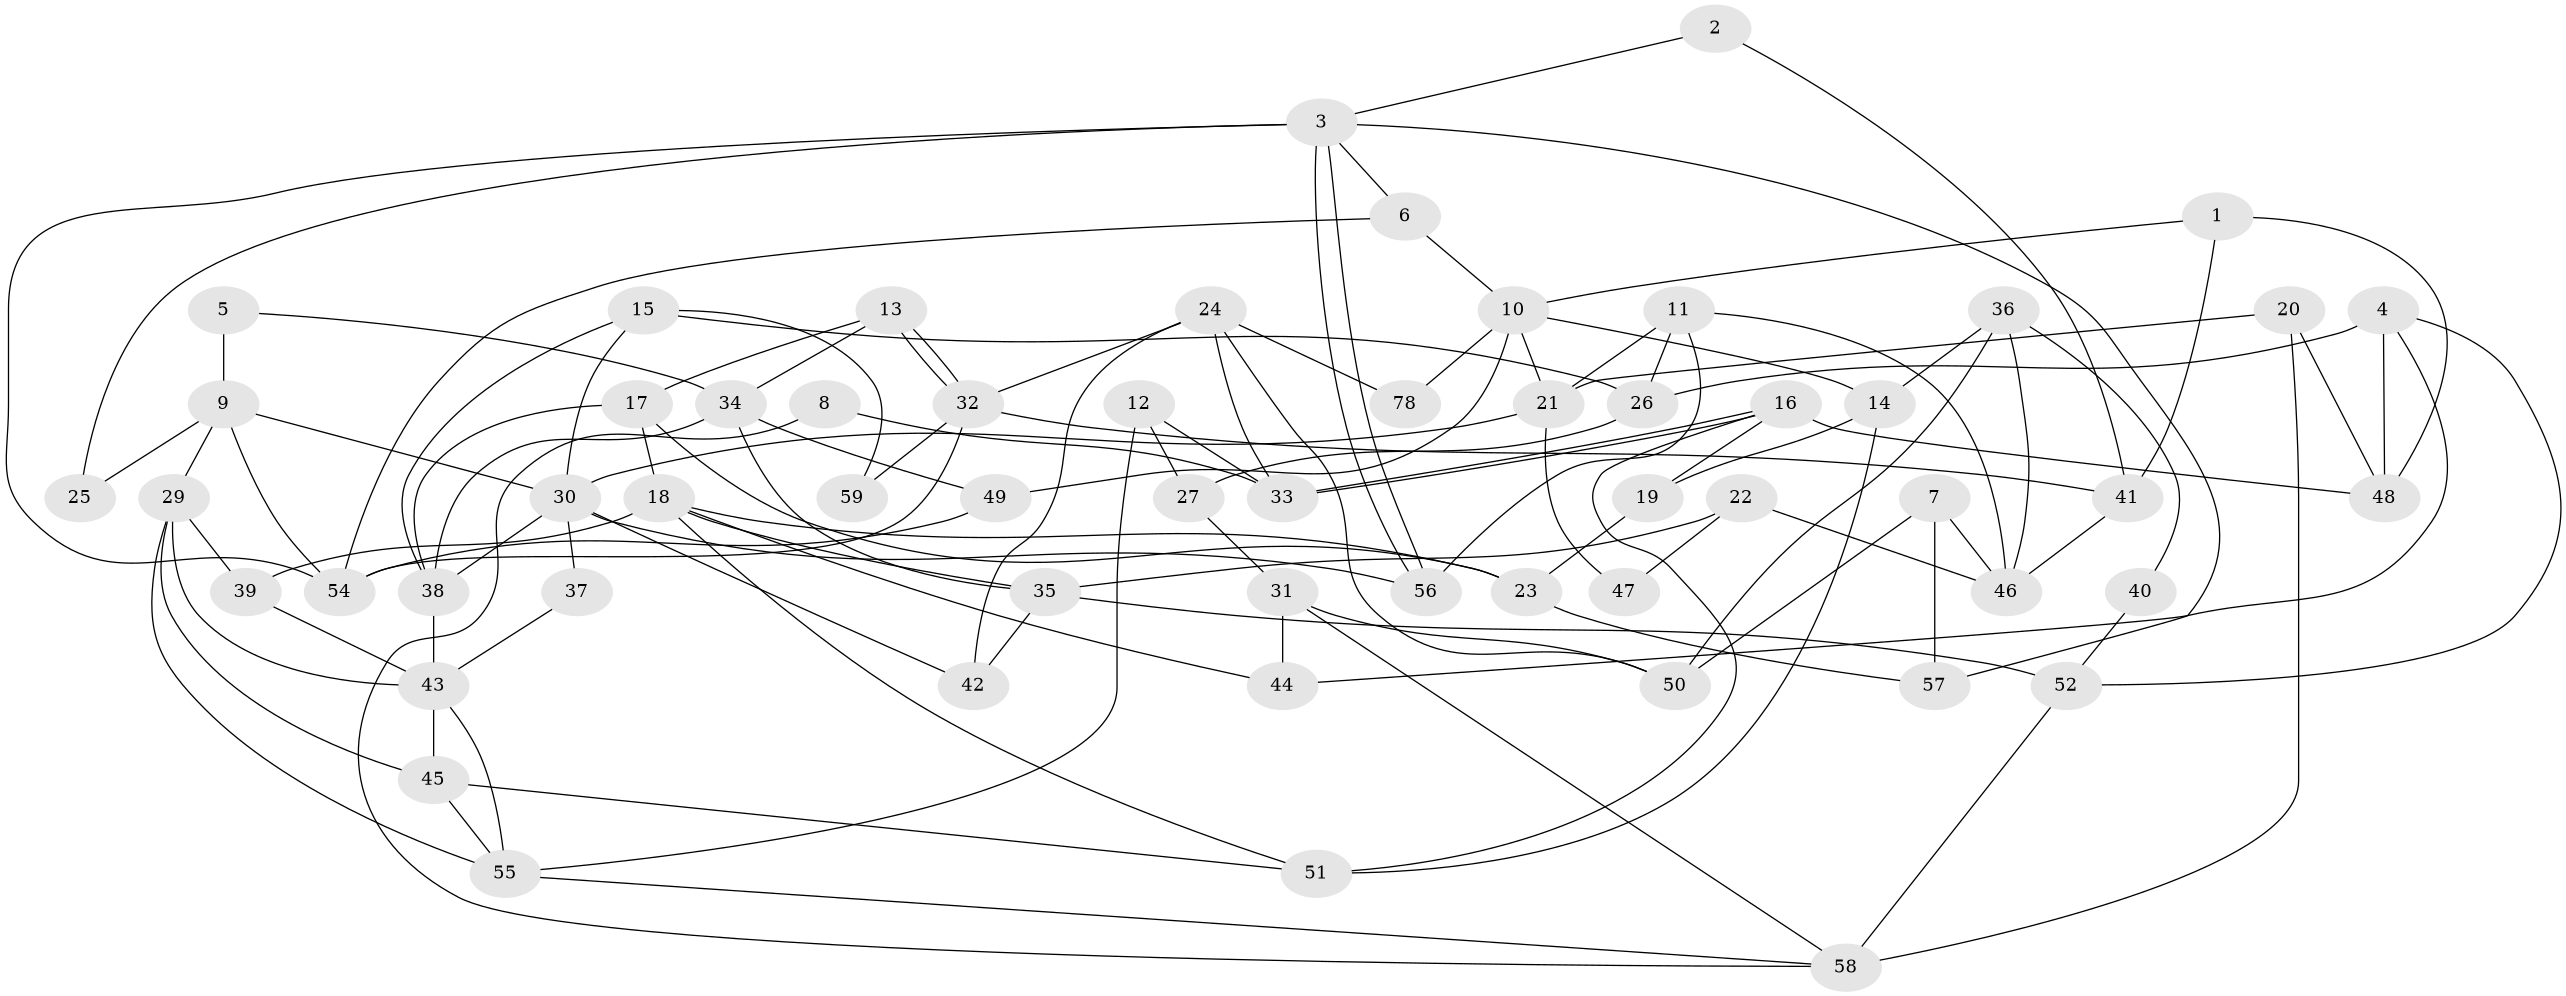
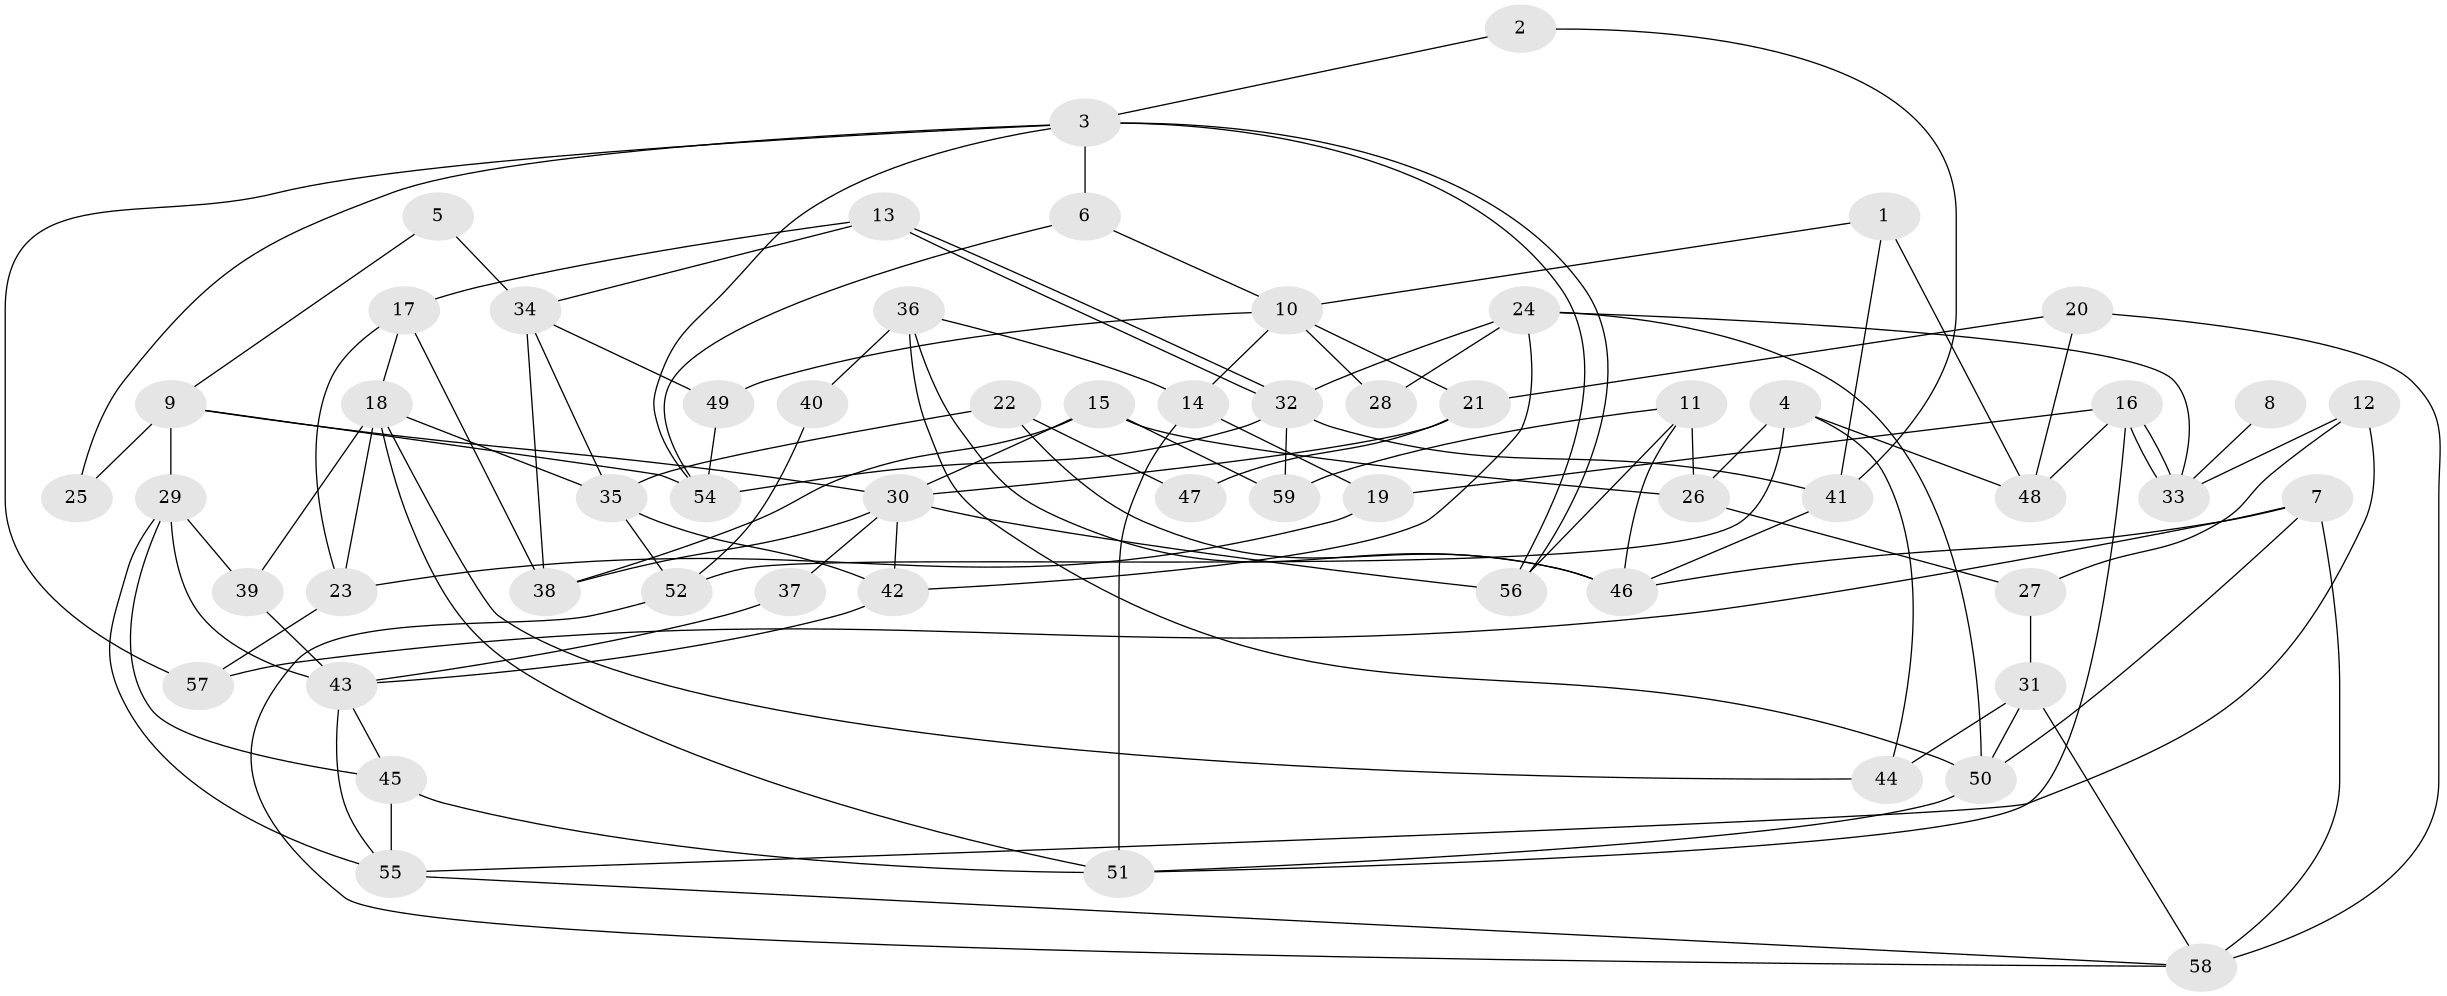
(1614, 357) -> (1482, 437)
(1405, 404) -> (1381, 404)
(434, 646) -> (623, 657)
none -> (1556, 849)
(716, 937) -> (2340, 756)
